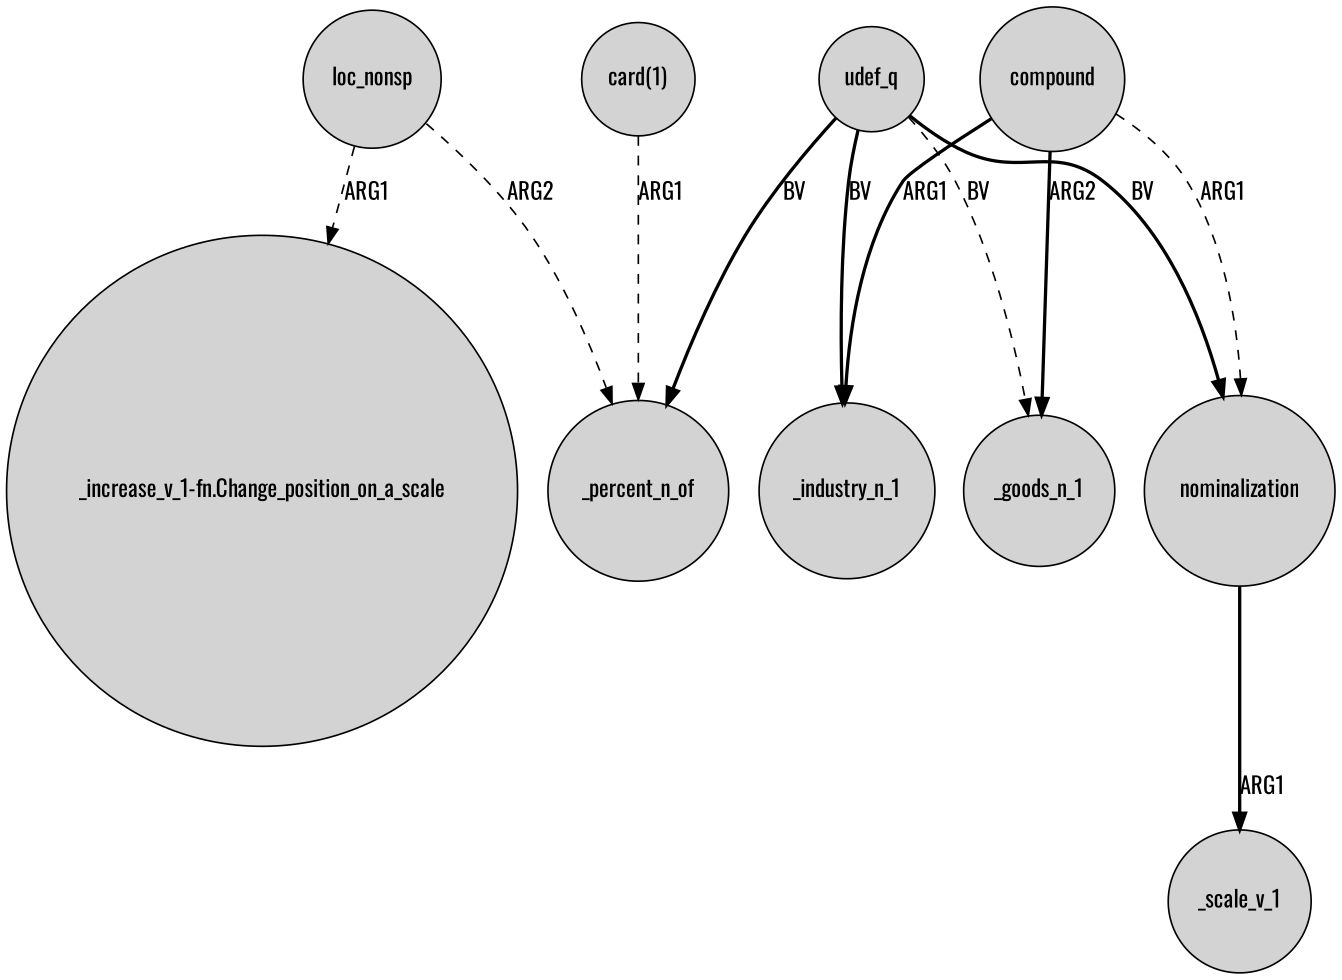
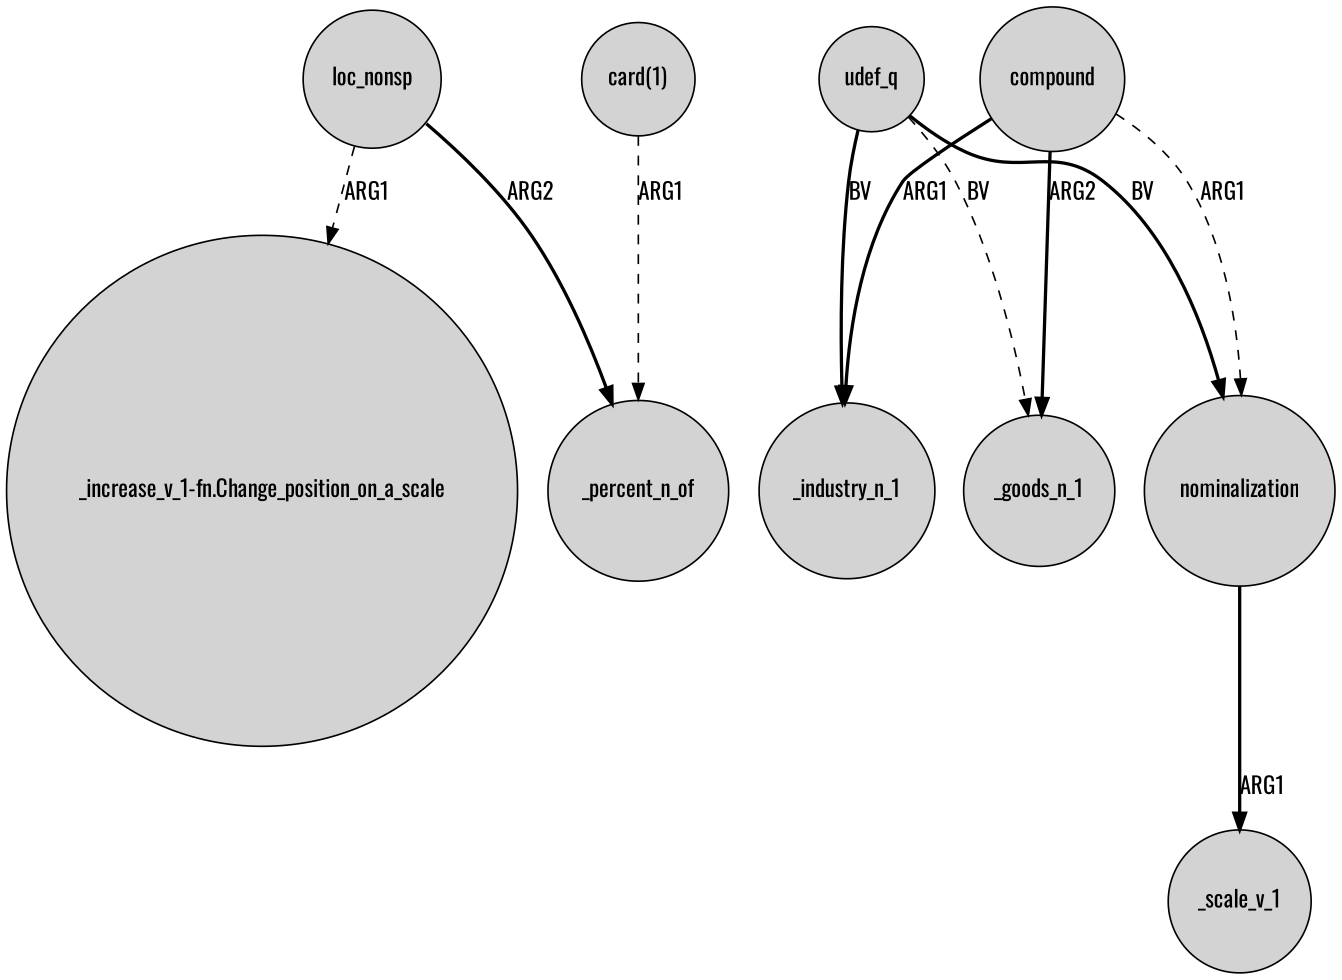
(536, 242) -> (536, 242)
(740, 244) -> none
